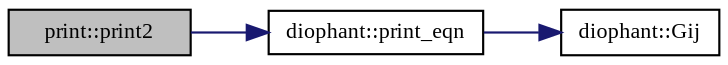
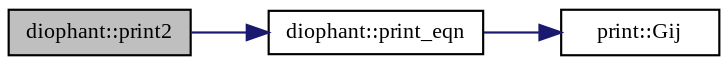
(100, 32) -> (100, 32)
(640, 32) -> (640, 32)
